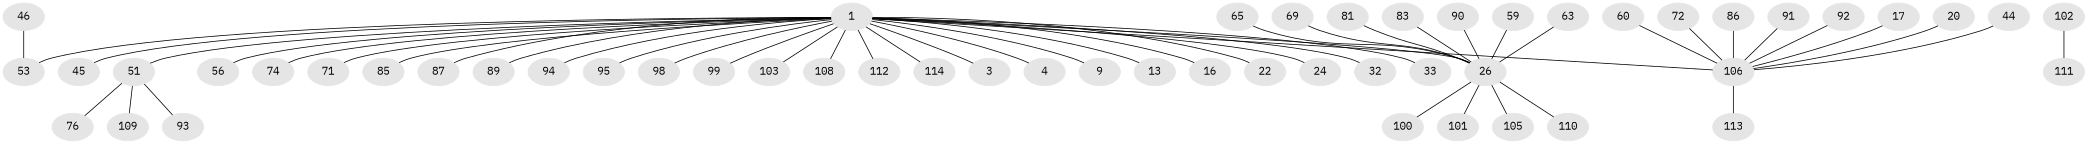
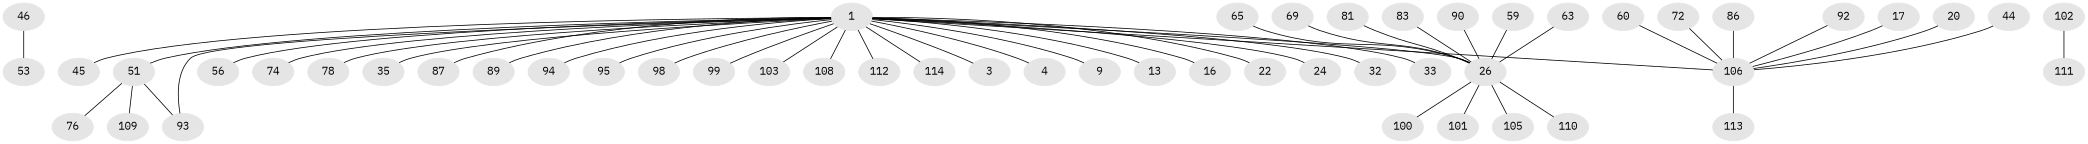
(1788, 17) -> none
(235, 35) -> (481, 31)
(328, 72) -> (328, 72)
(383, 72) -> (383, 72)
